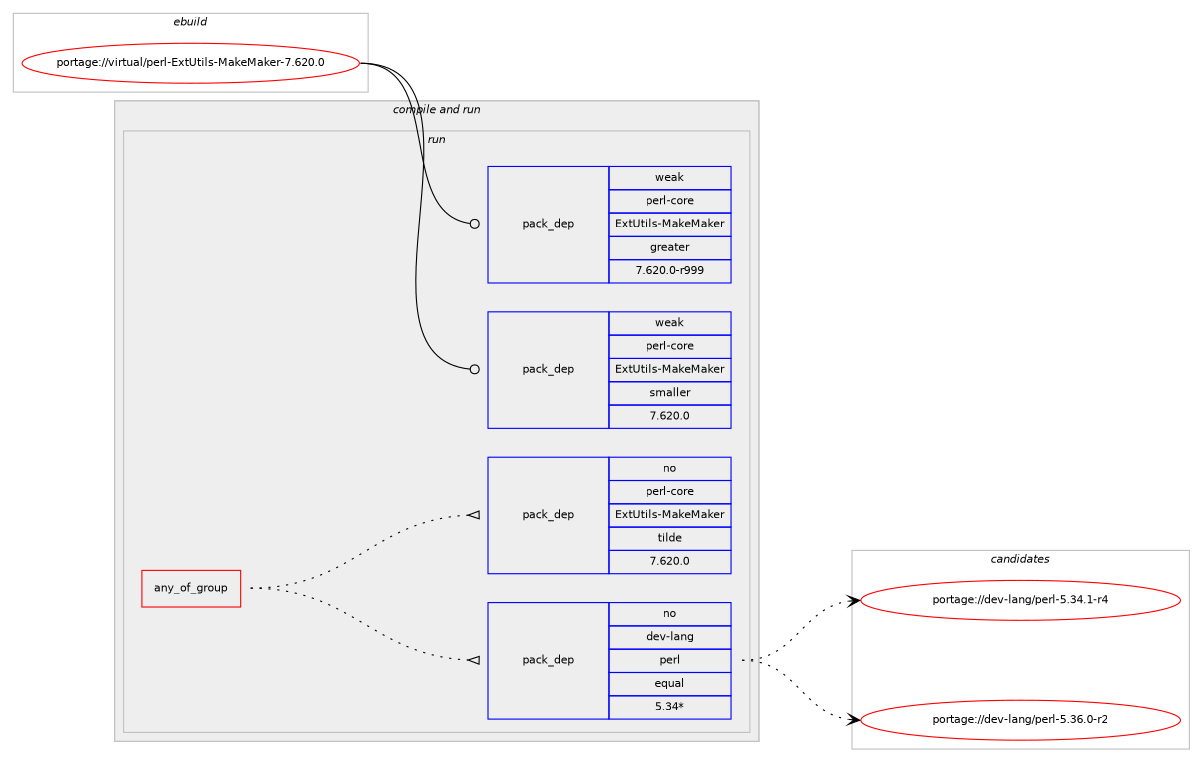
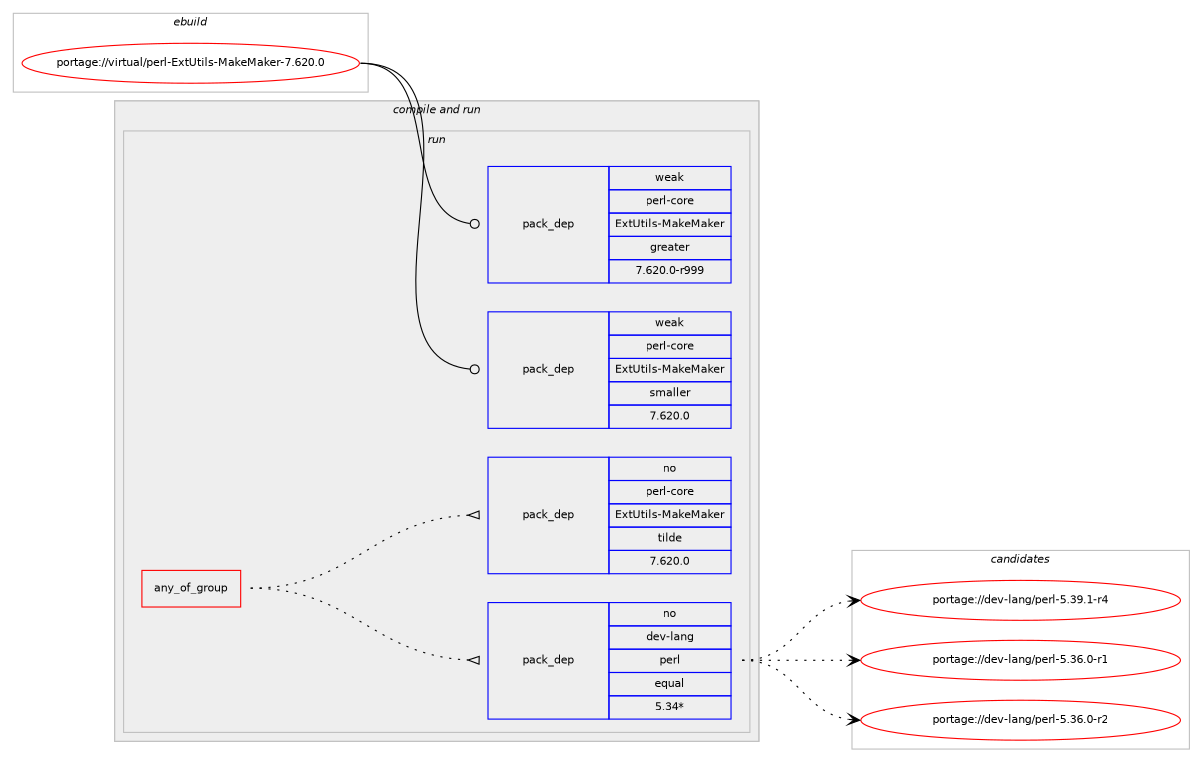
(1021, 600) -> (1021, 600)
none -> (1021, 660)
